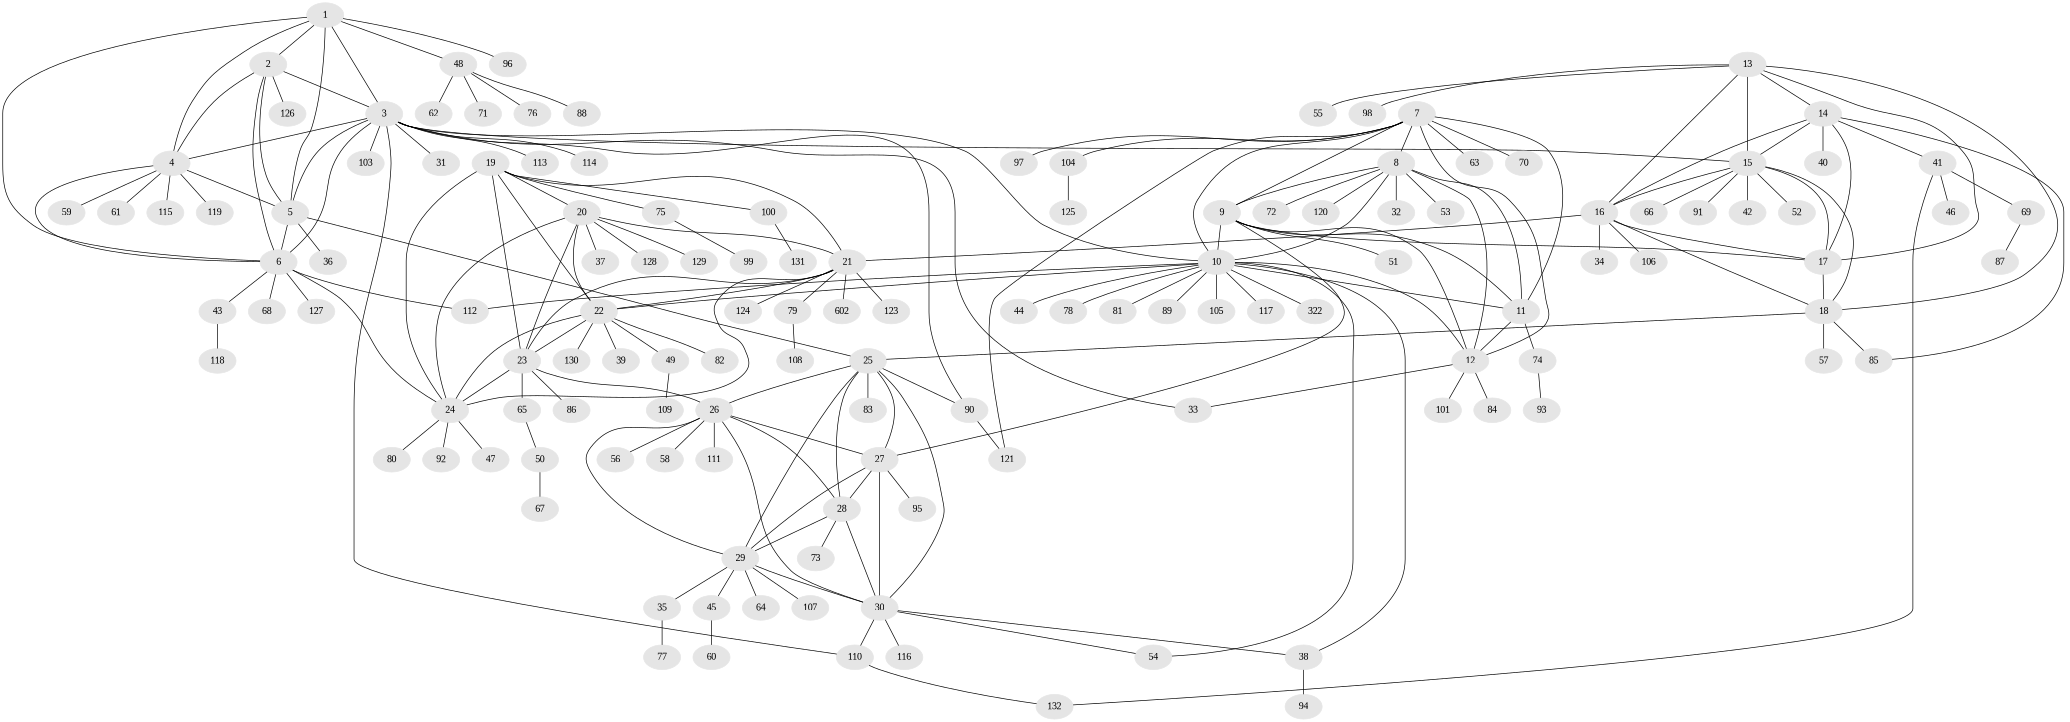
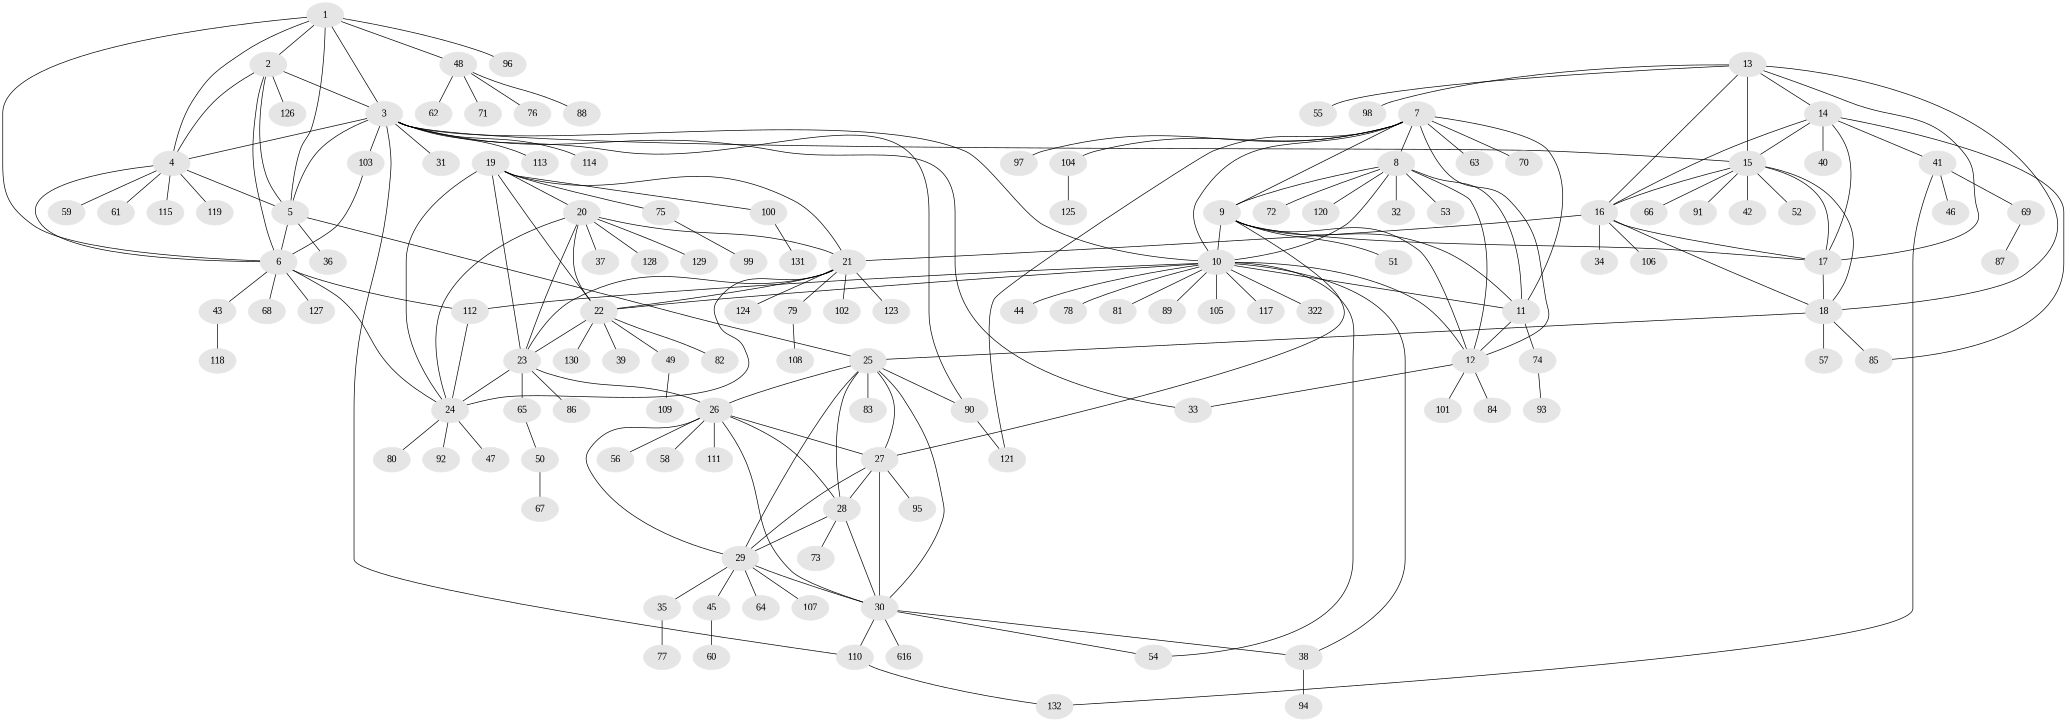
(328, 186) -> (342, 220)
(842, 311) -> (842, 311)
(508, 342) -> (460, 361)
(904, 657) -> (904, 657)
